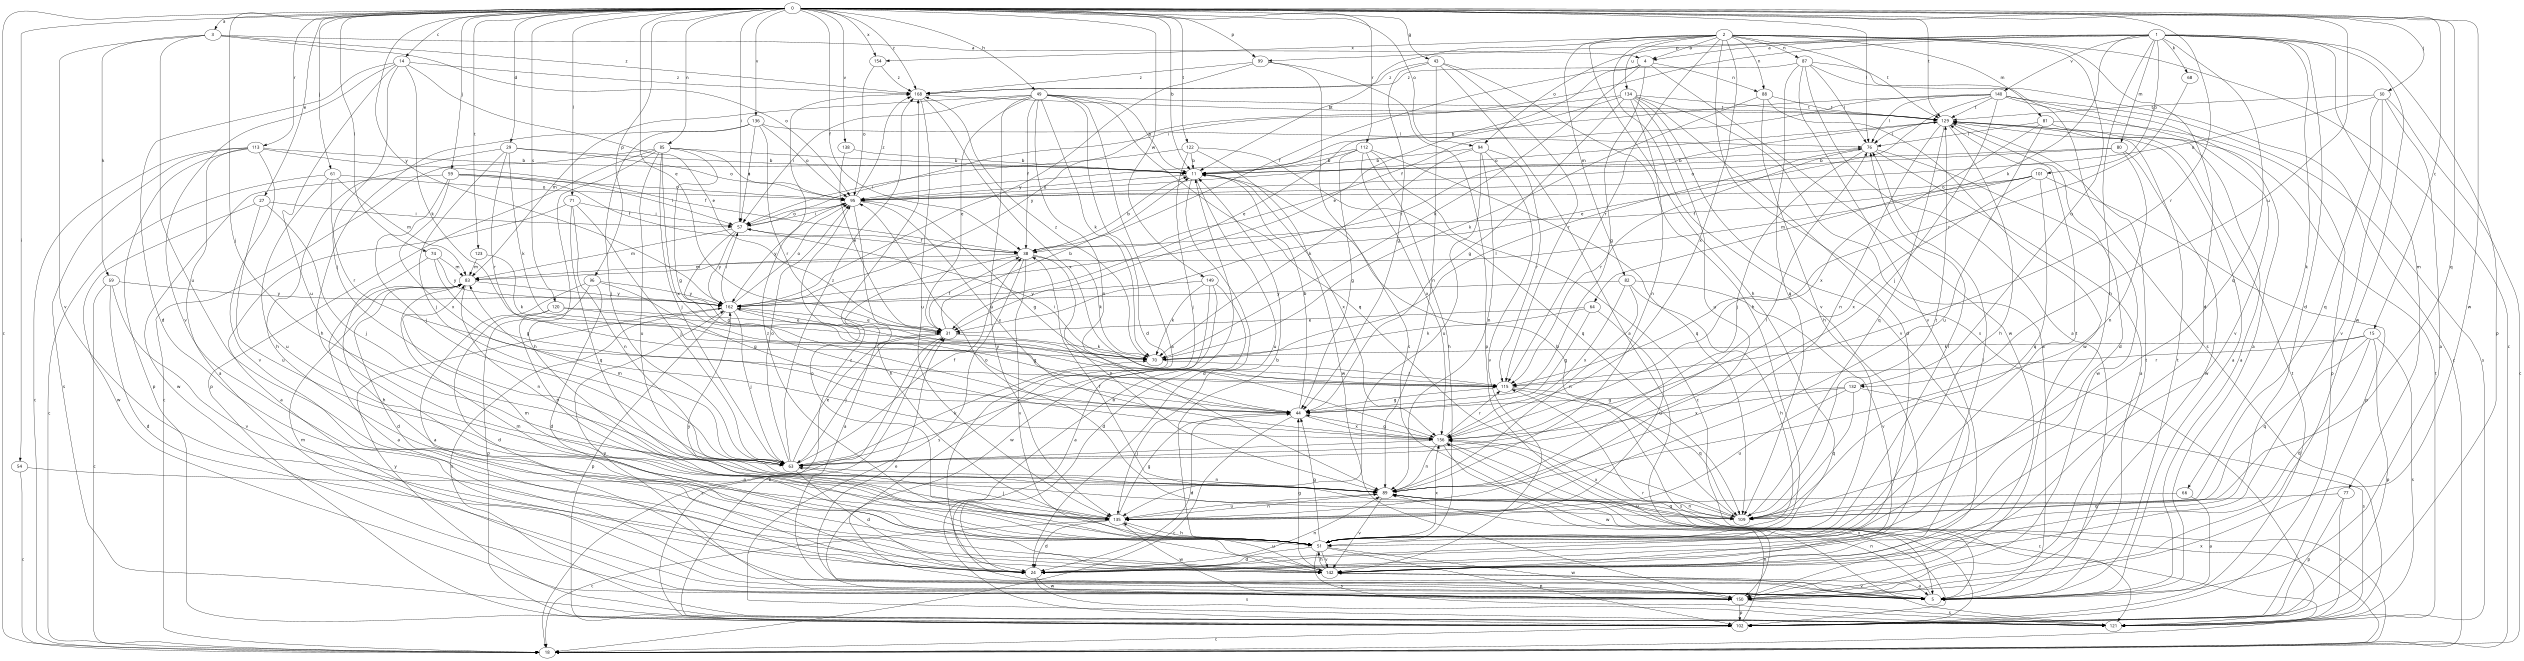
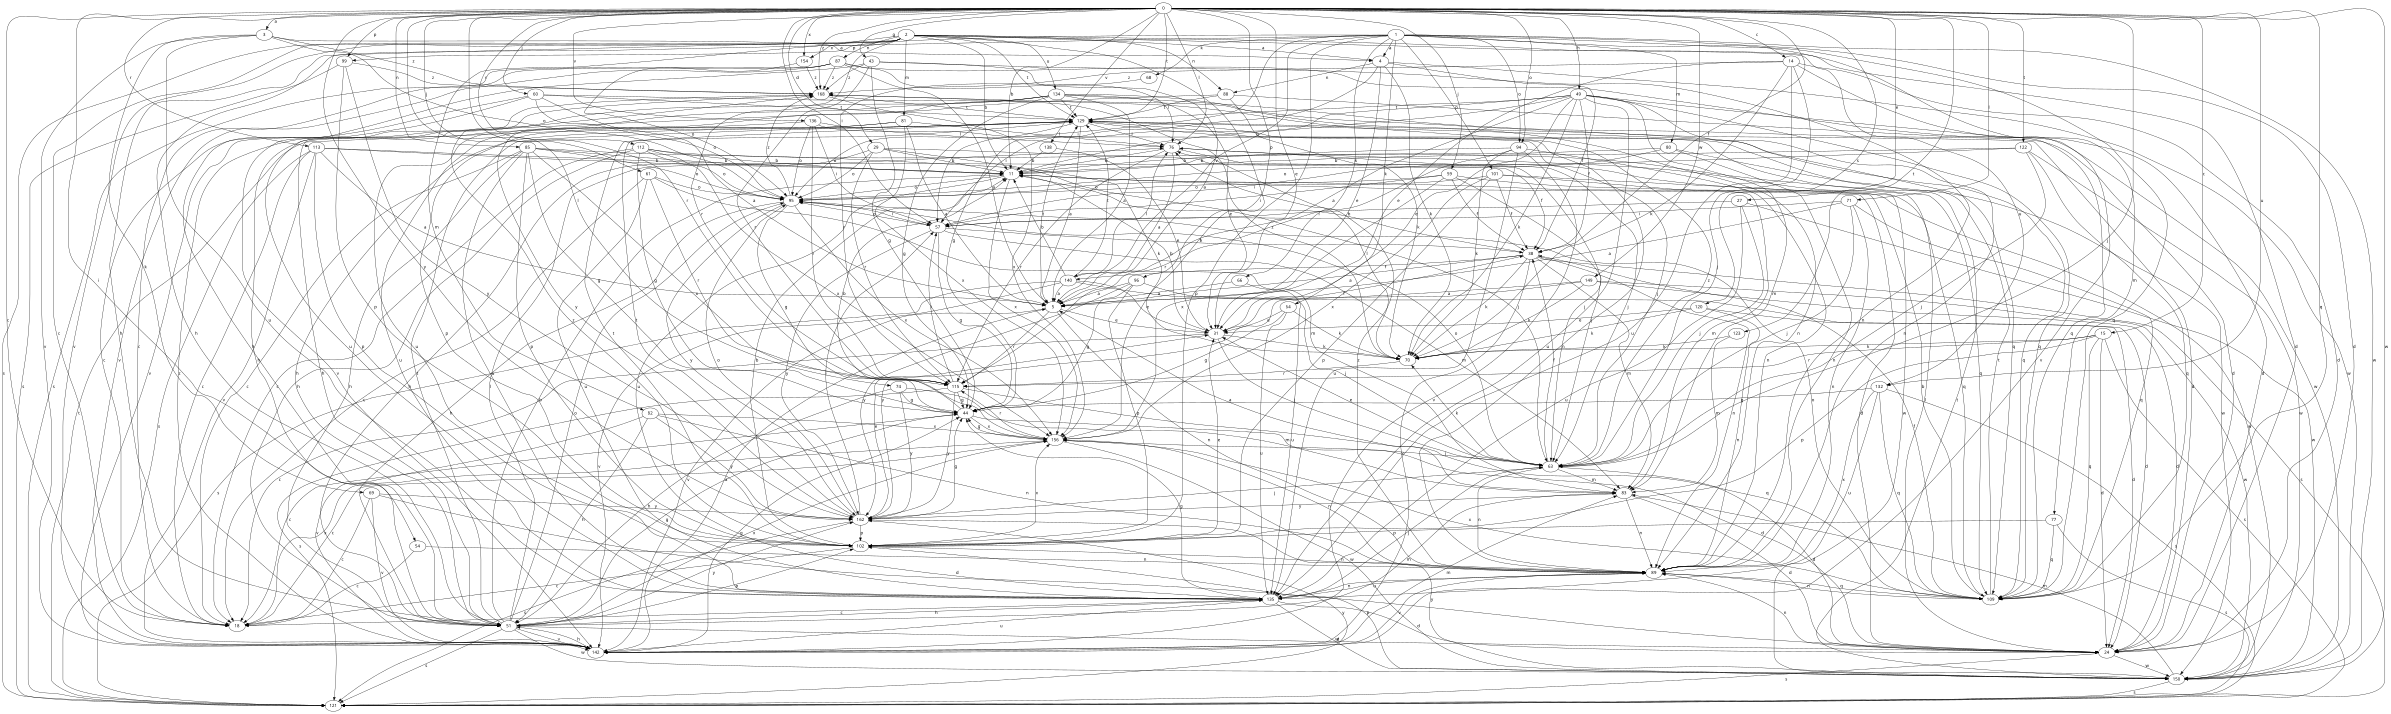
(1530, 137) -> (1301, 268)
(1766, 320) -> (1359, 360)
(1648, 416) -> (1814, 537)
